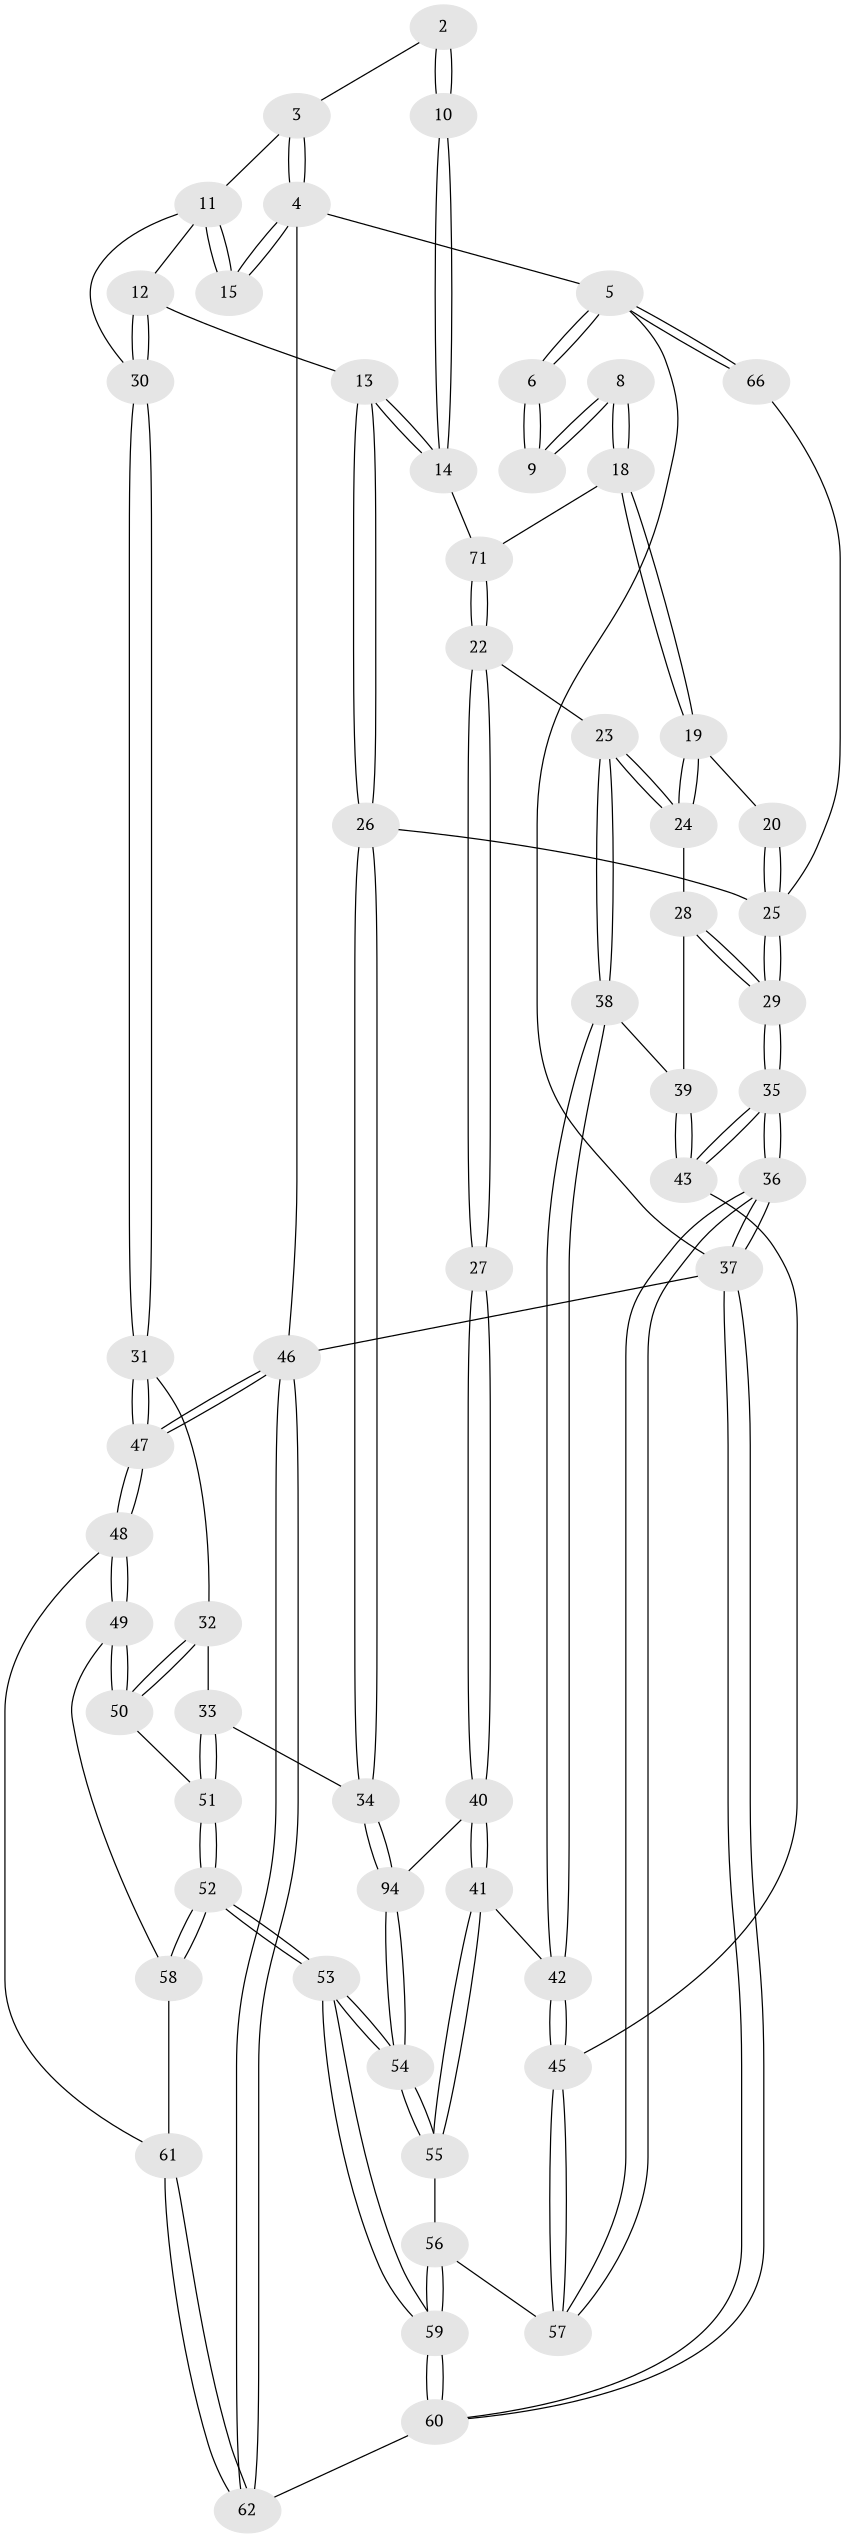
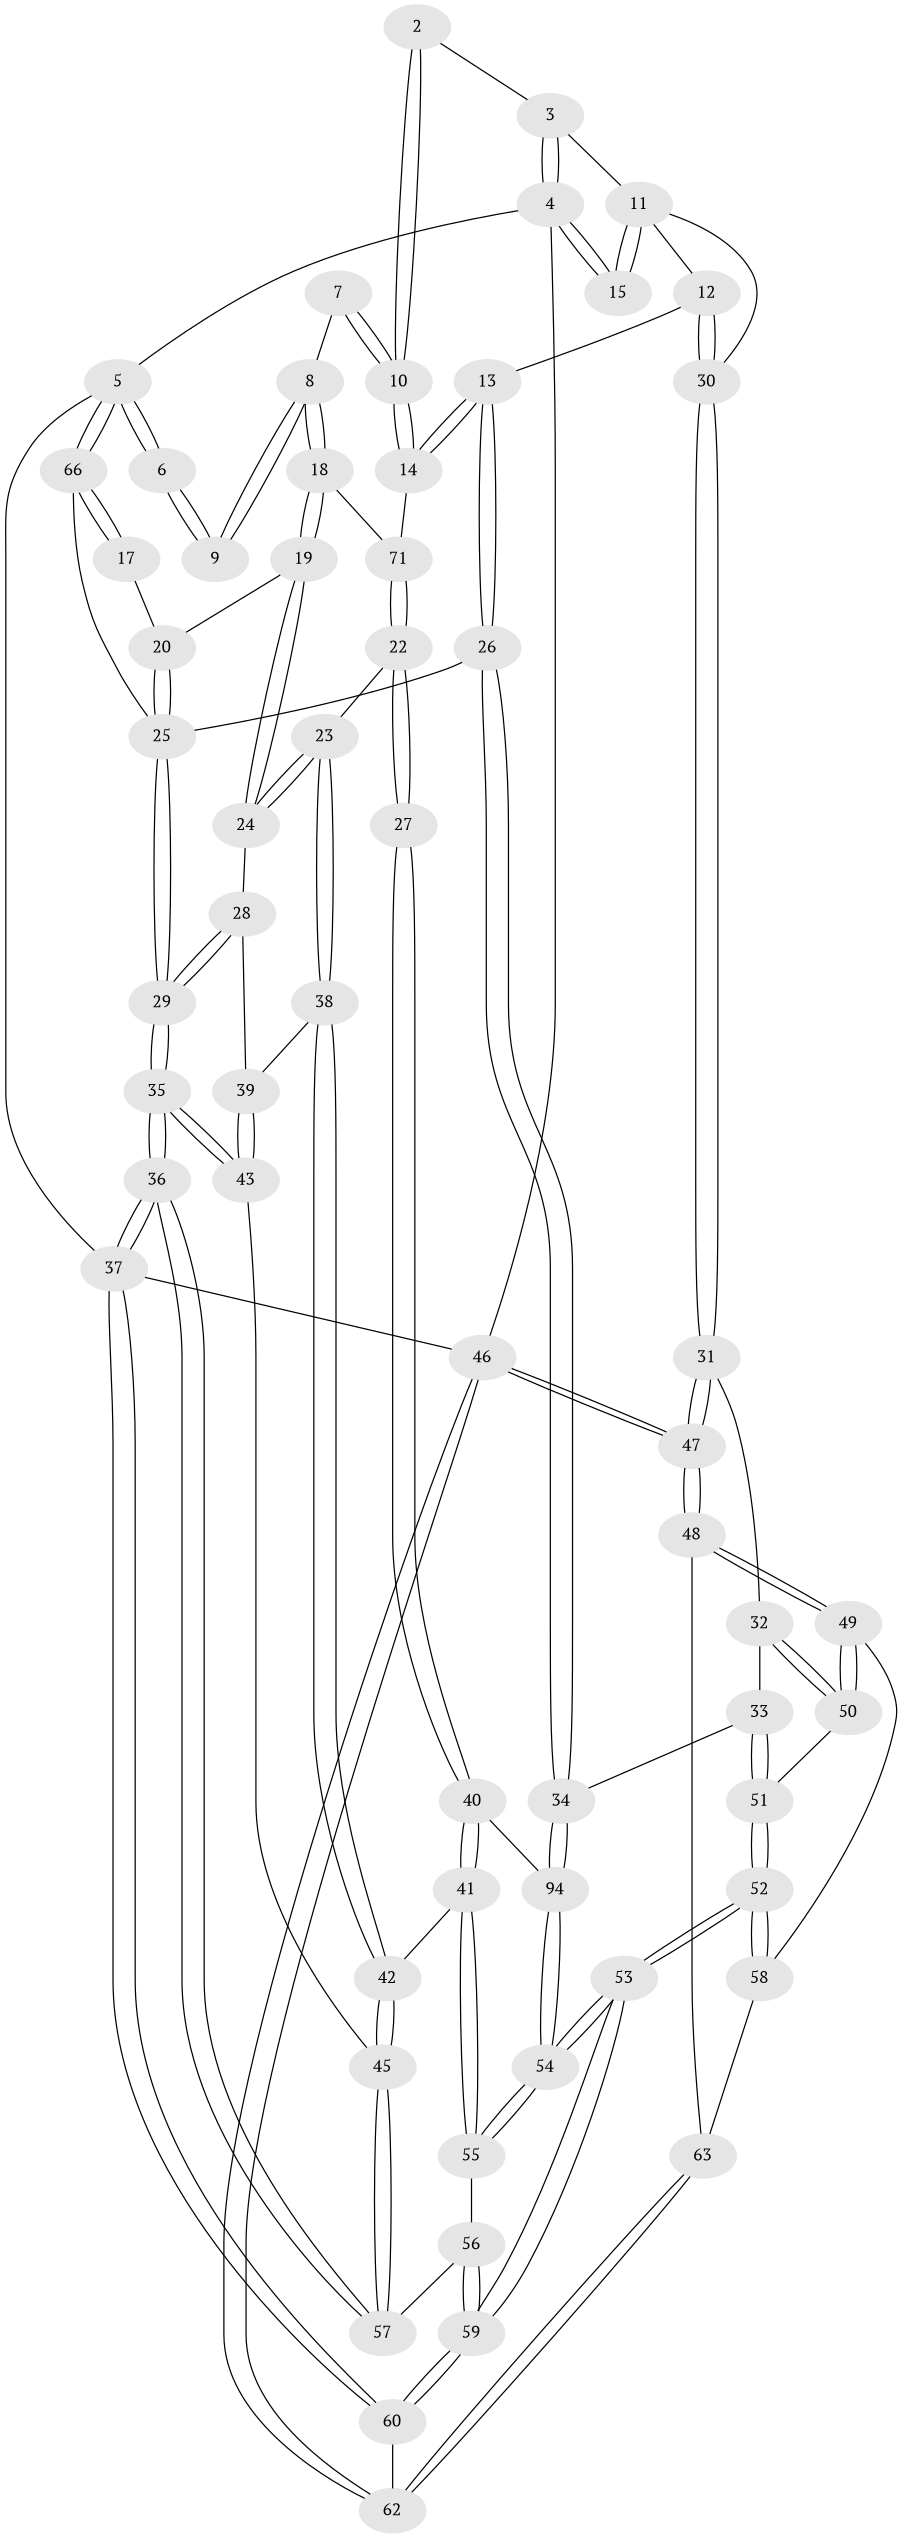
none -> (338, 293)
none -> (127, 559)
(169, 2156) -> (703, 2156)
